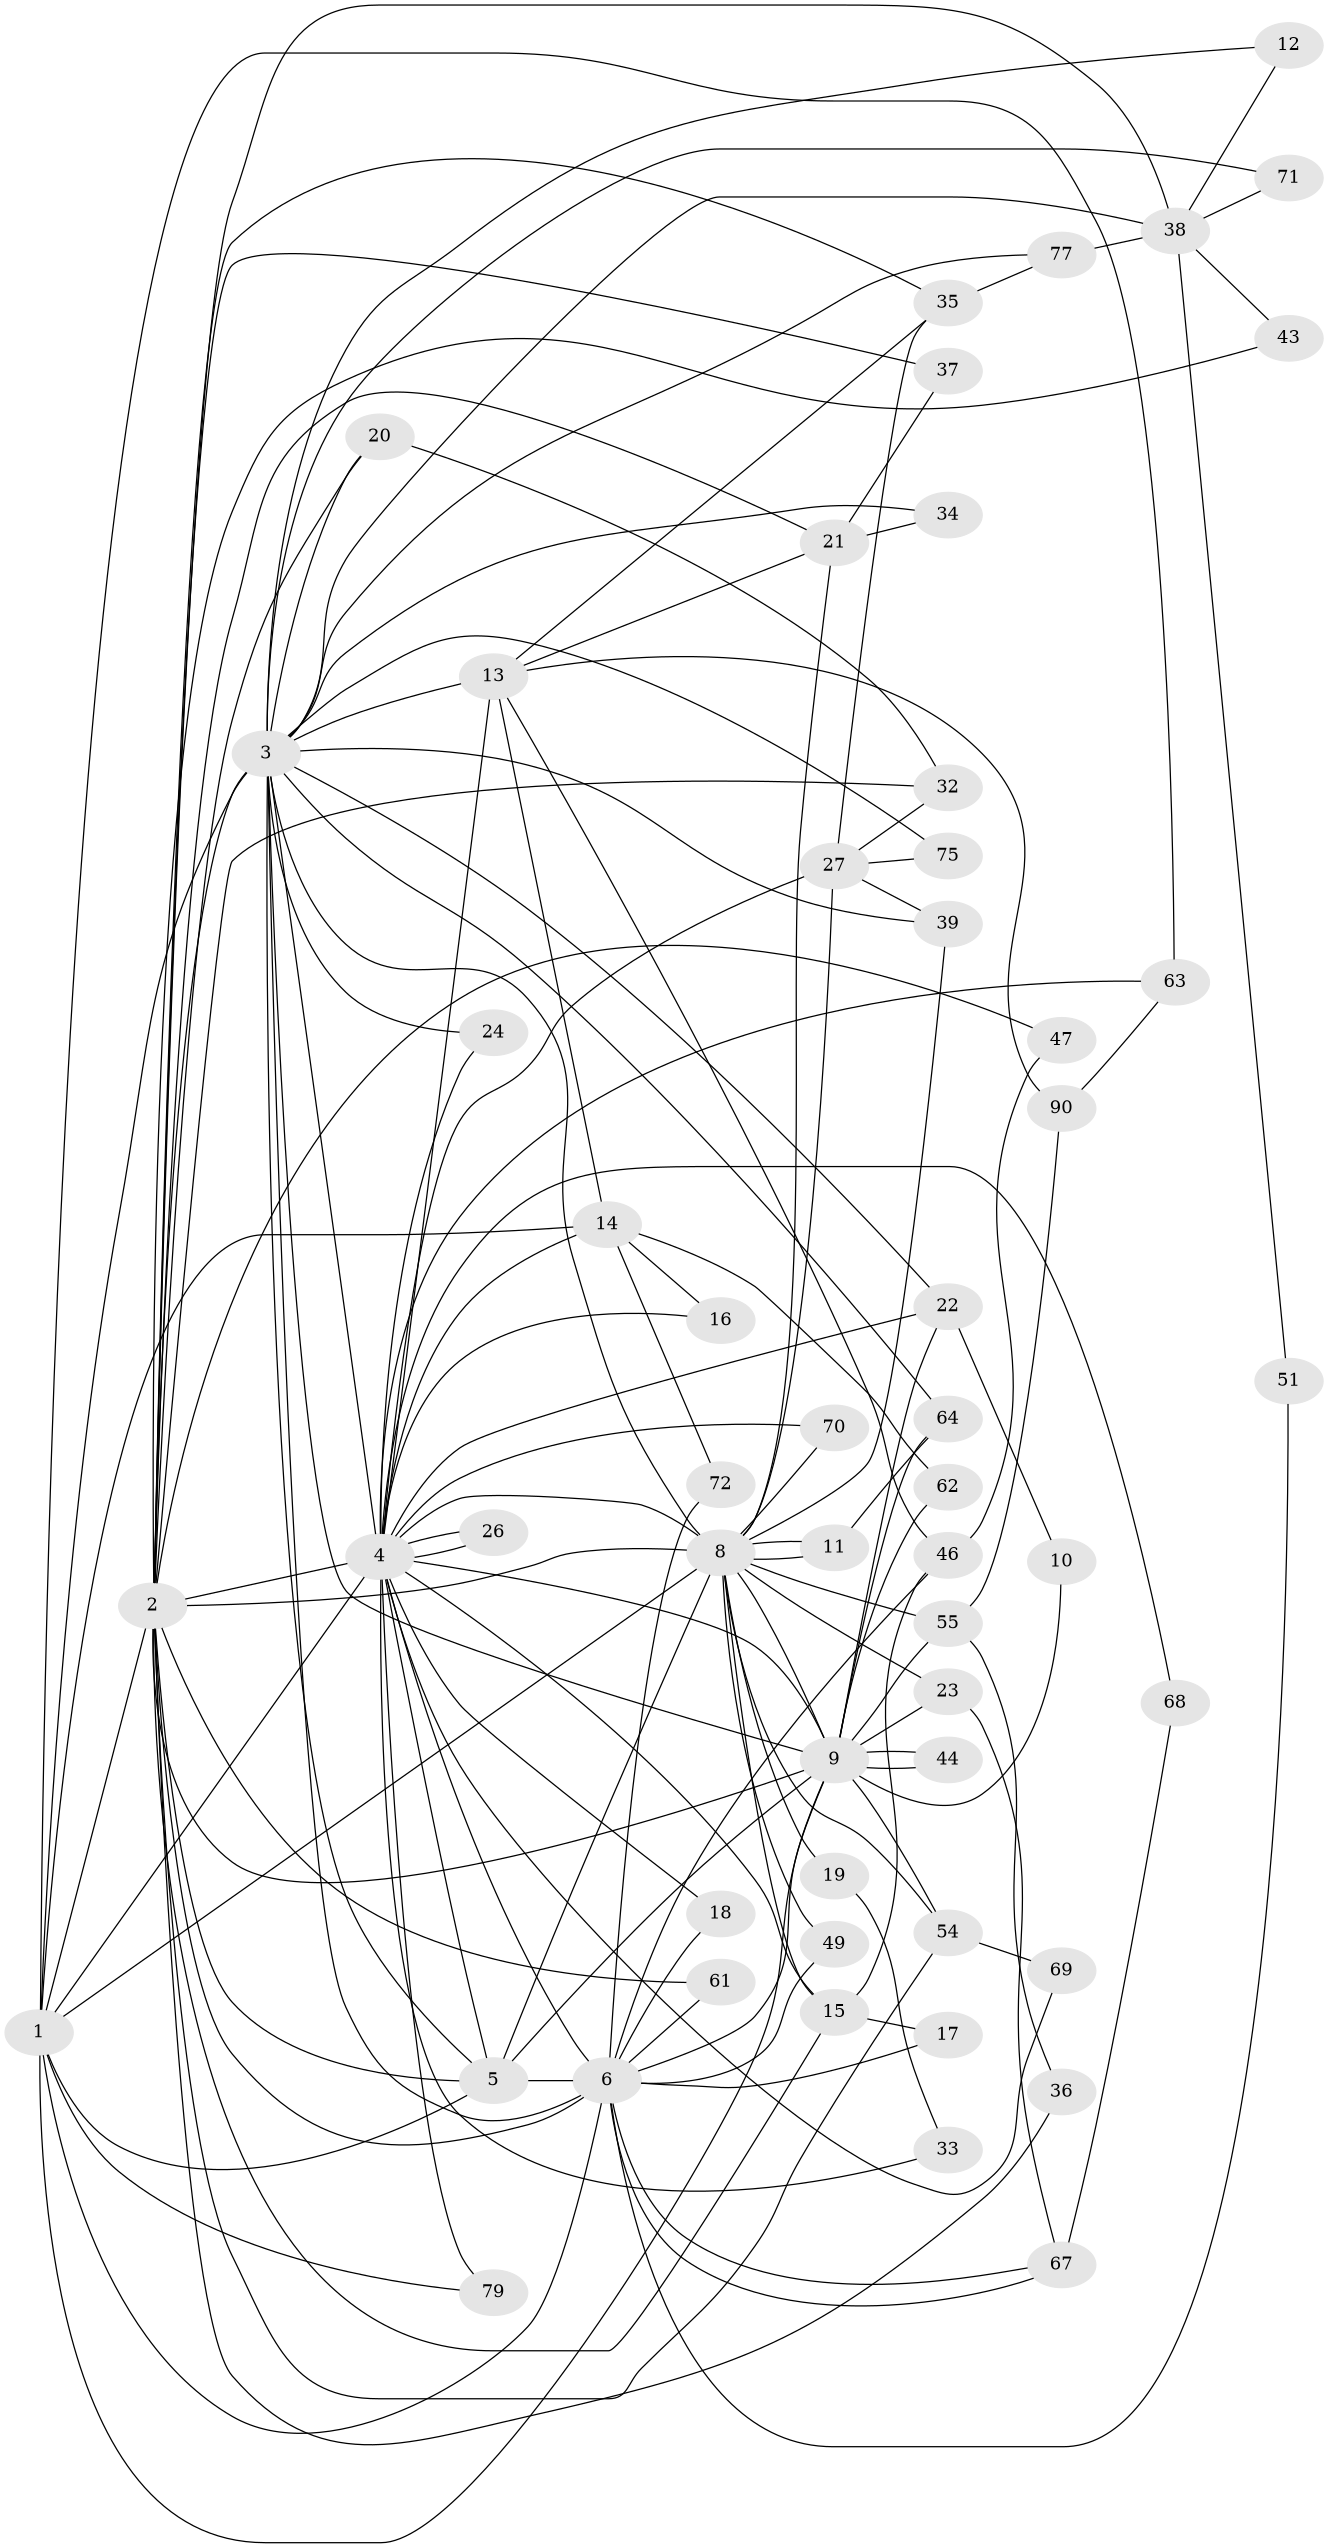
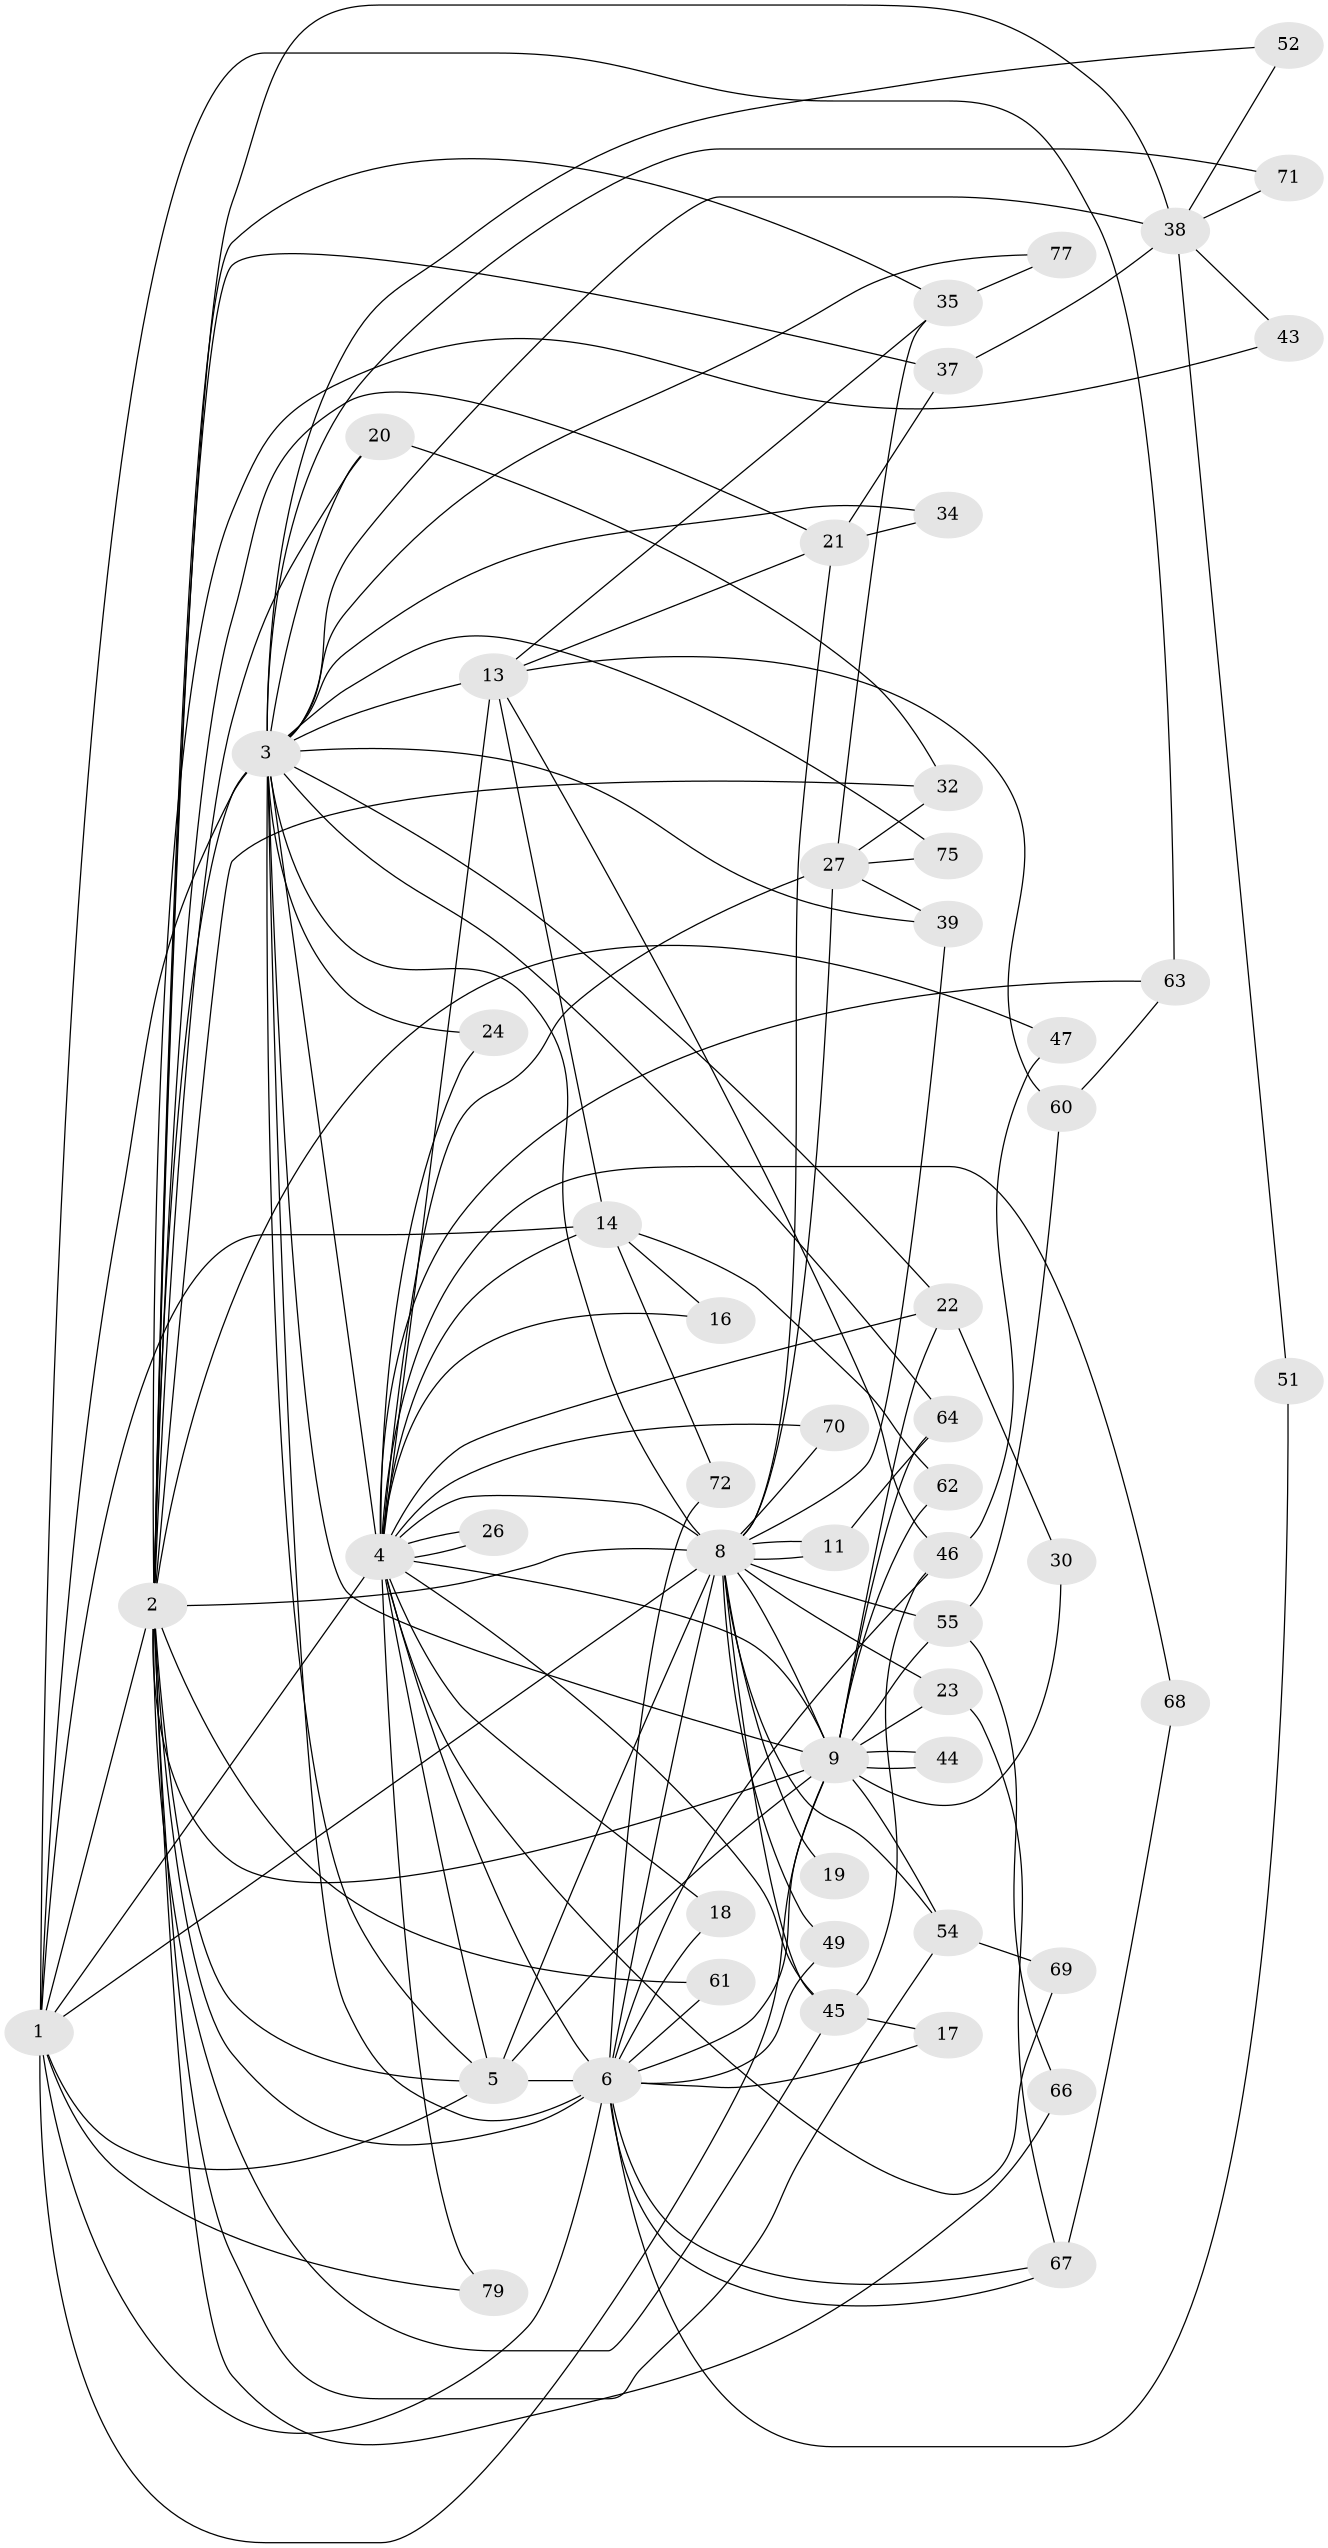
(1289, 45) -> (1289, 45)
(1119, 243) -> (1067, 307)
(1062, 1108) -> (1062, 1108)
(1062, 1562) -> (1062, 1562)
(266, 1581) -> none
none -> (659, 1828)
(835, 2012) -> (835, 2012)
(1062, 2092) -> (1062, 2092)
(948, 2150) -> none
